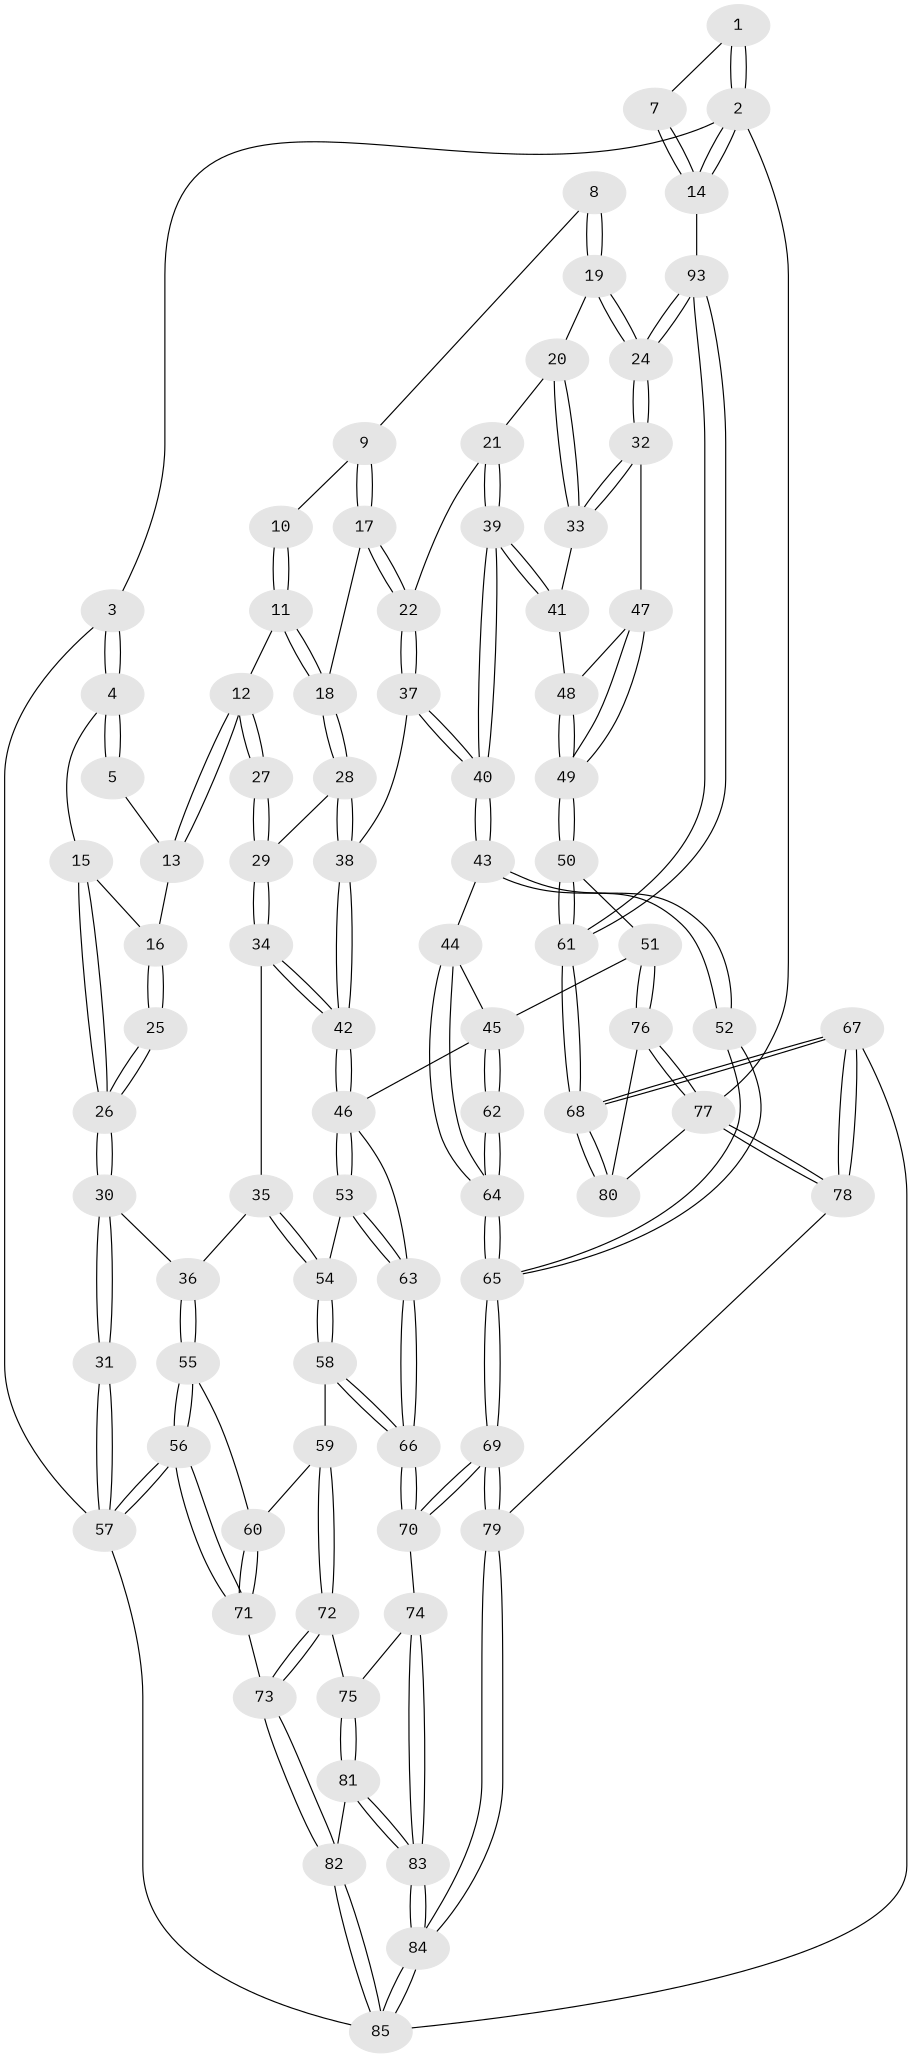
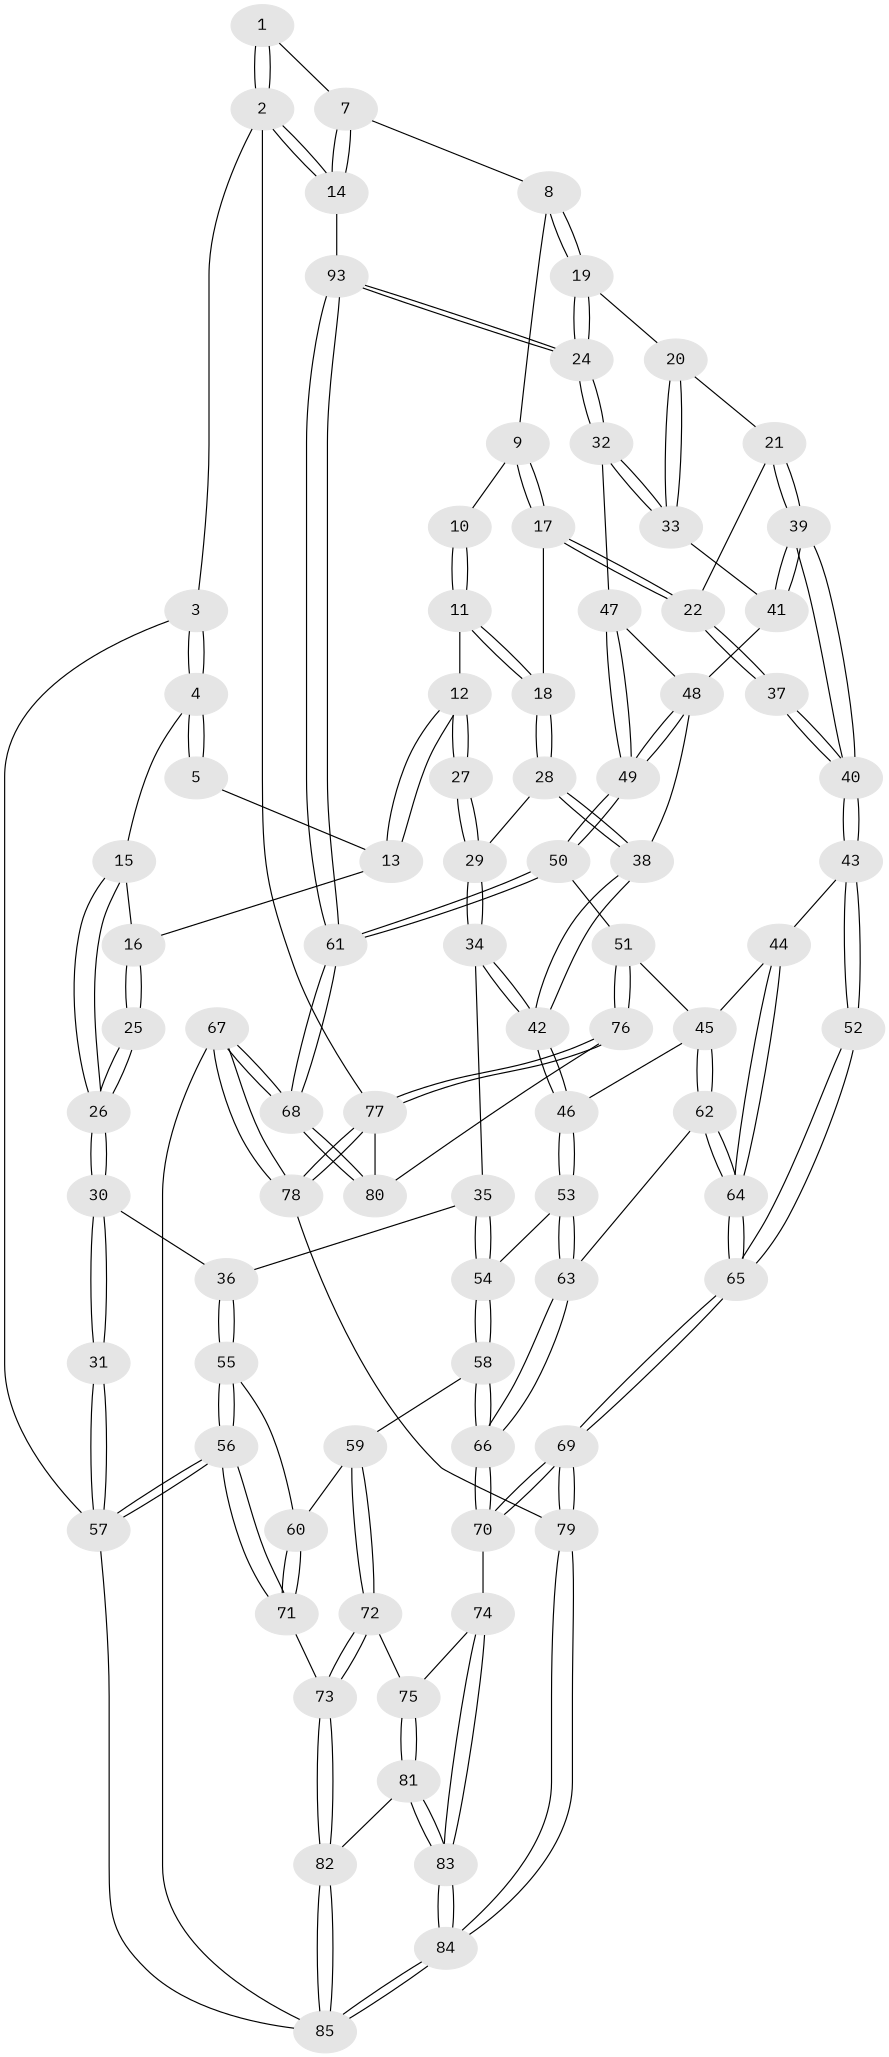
none -> (447, 151)
(393, 783) -> (676, 780)
(393, 1191) -> (636, 1196)
